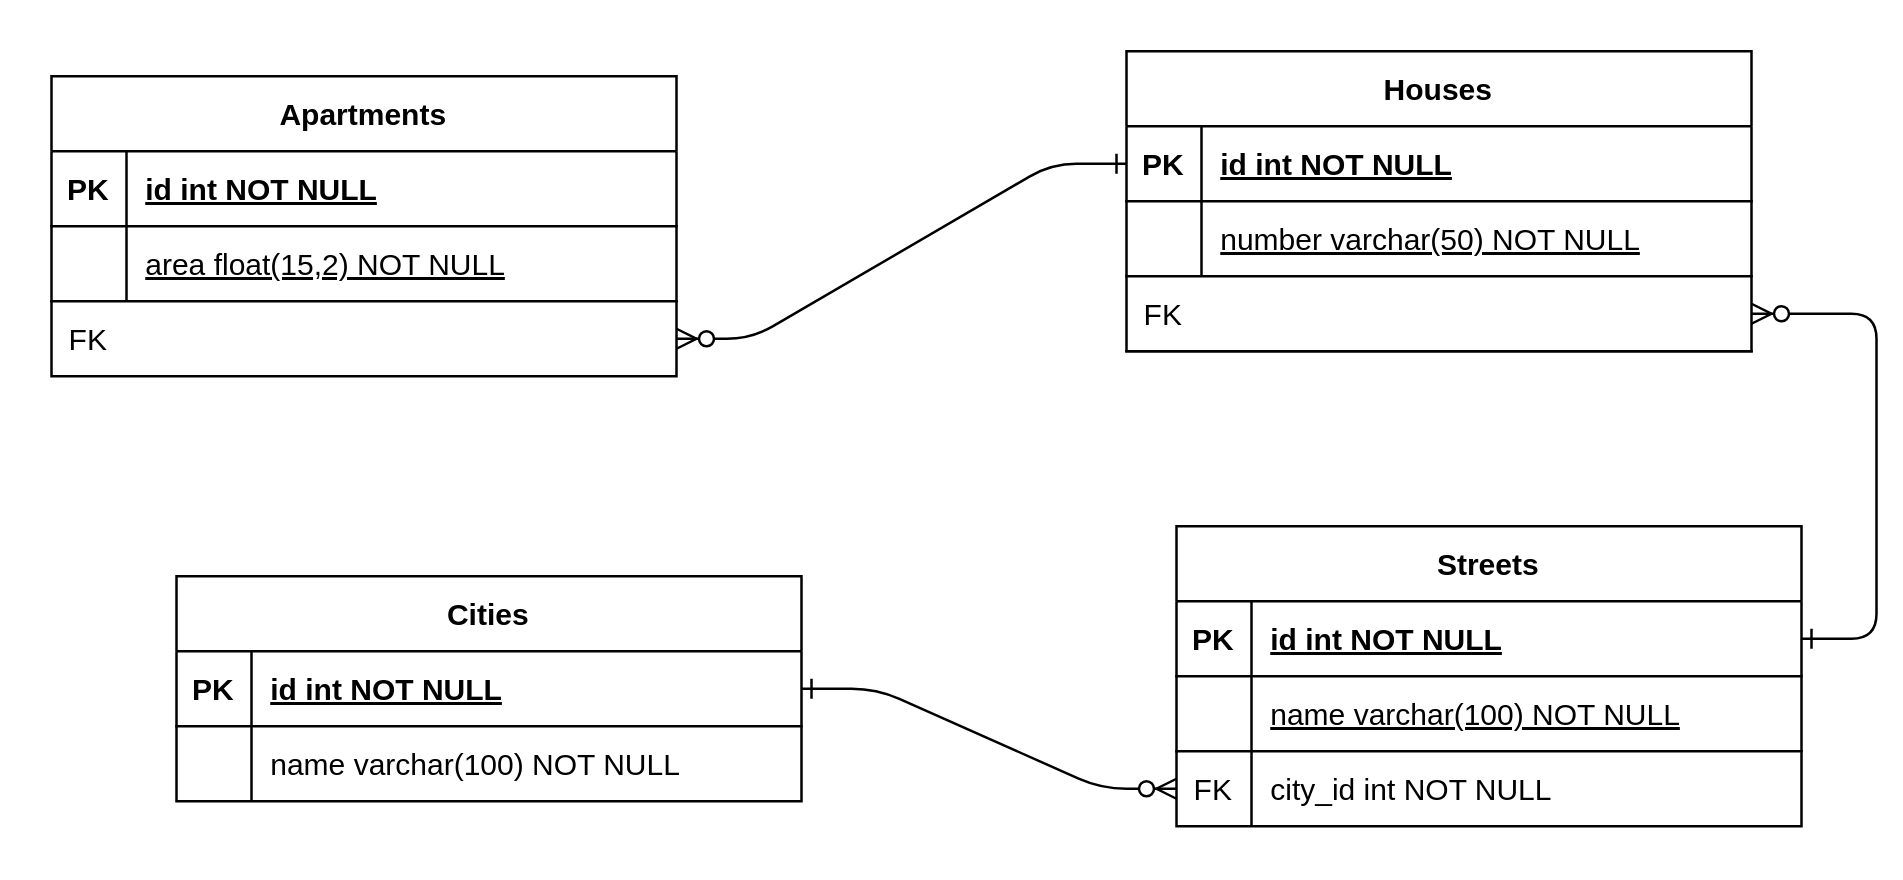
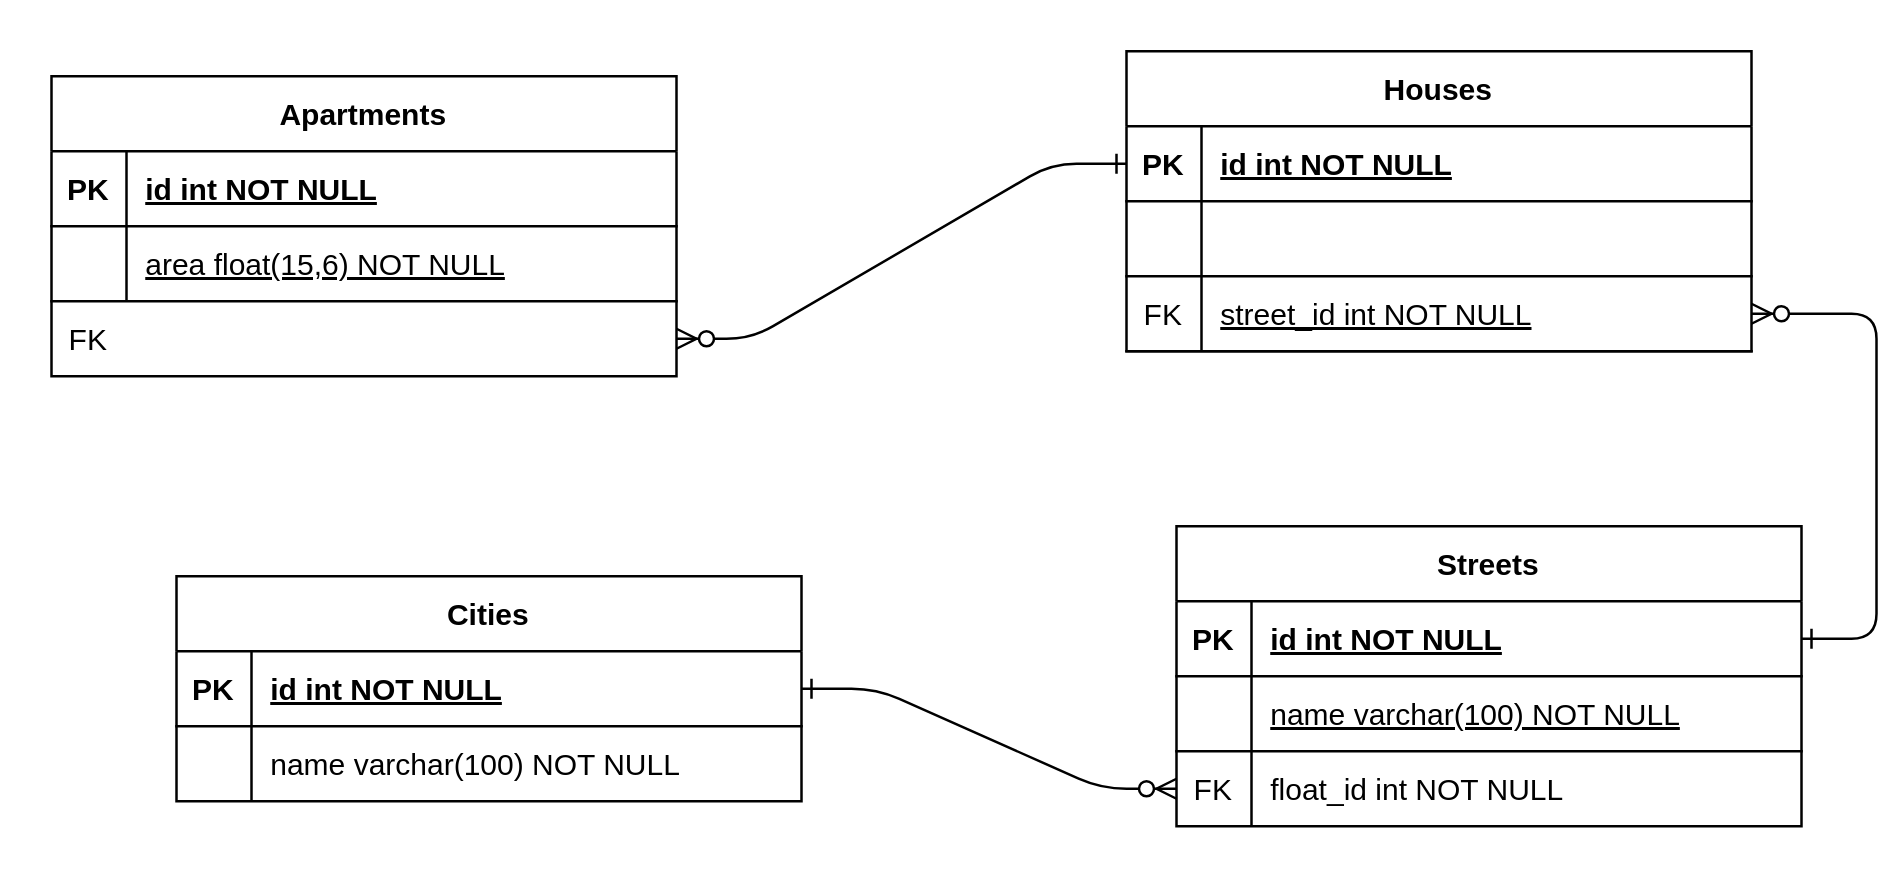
(1476, 239) -> none
(336, 265) -> (336, 265)
none -> (1476, 314)
(1415, 790) -> (1423, 790)
